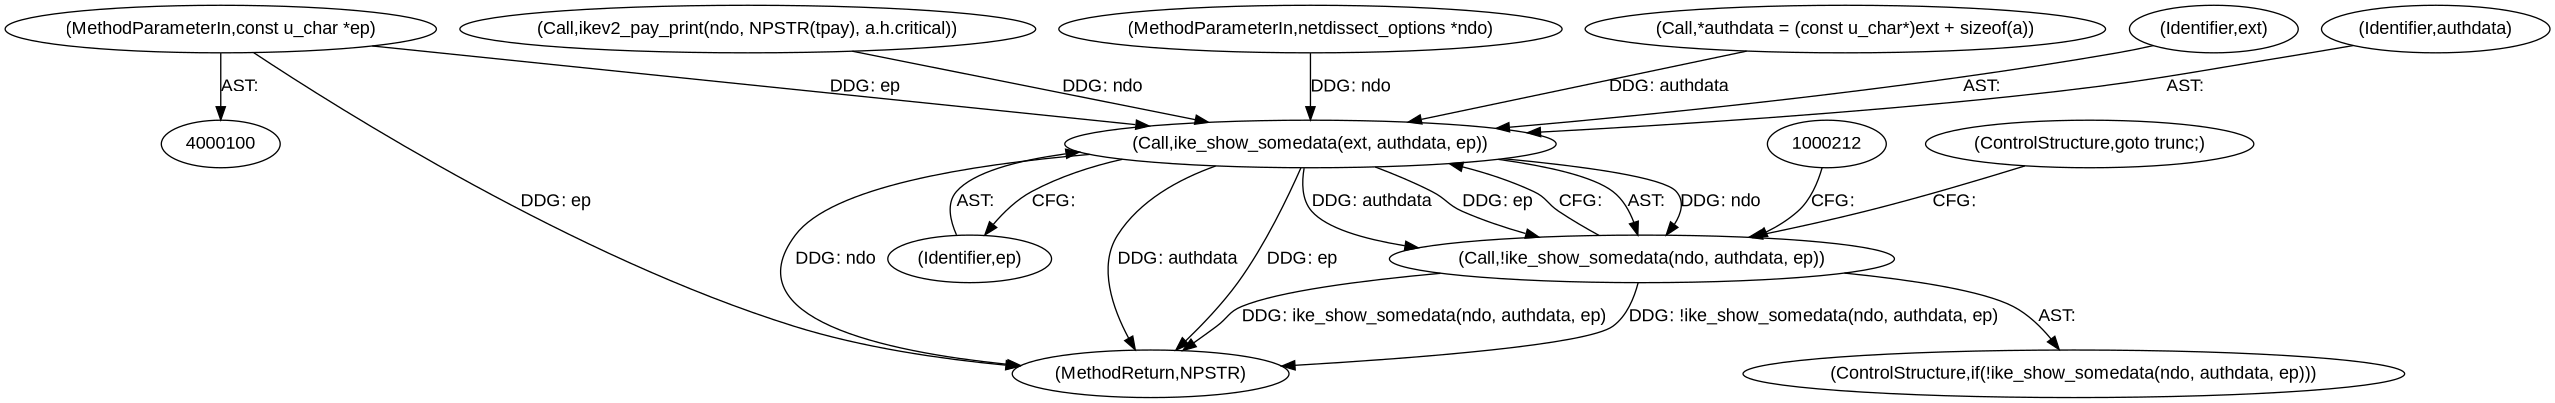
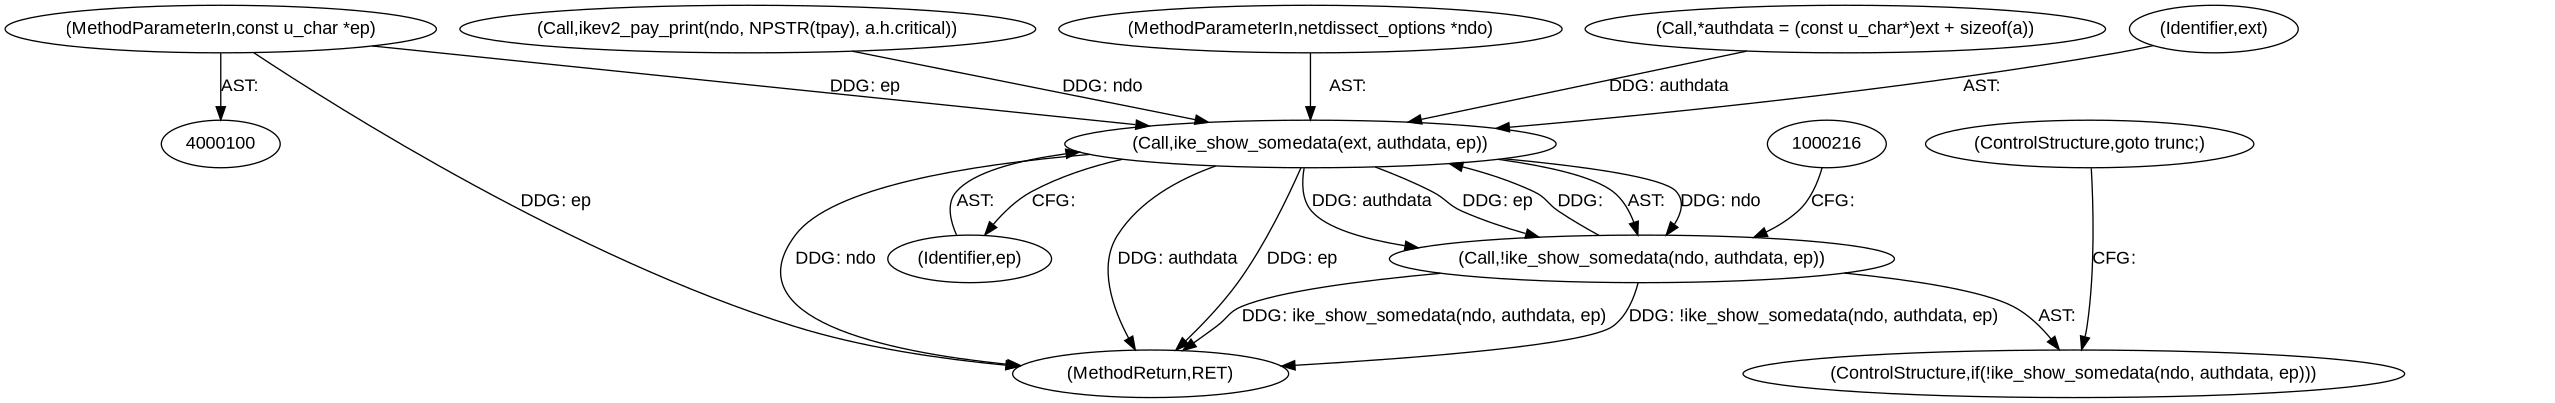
(2436, 29) -> none
(1351, 87) -> (1351, 87)
(1827, 144) -> (1827, 144)
(1583, 201) -> (1583, 201)
(1894, 204) -> (2093, 253)
(1151, 374) -> (1151, 374)
